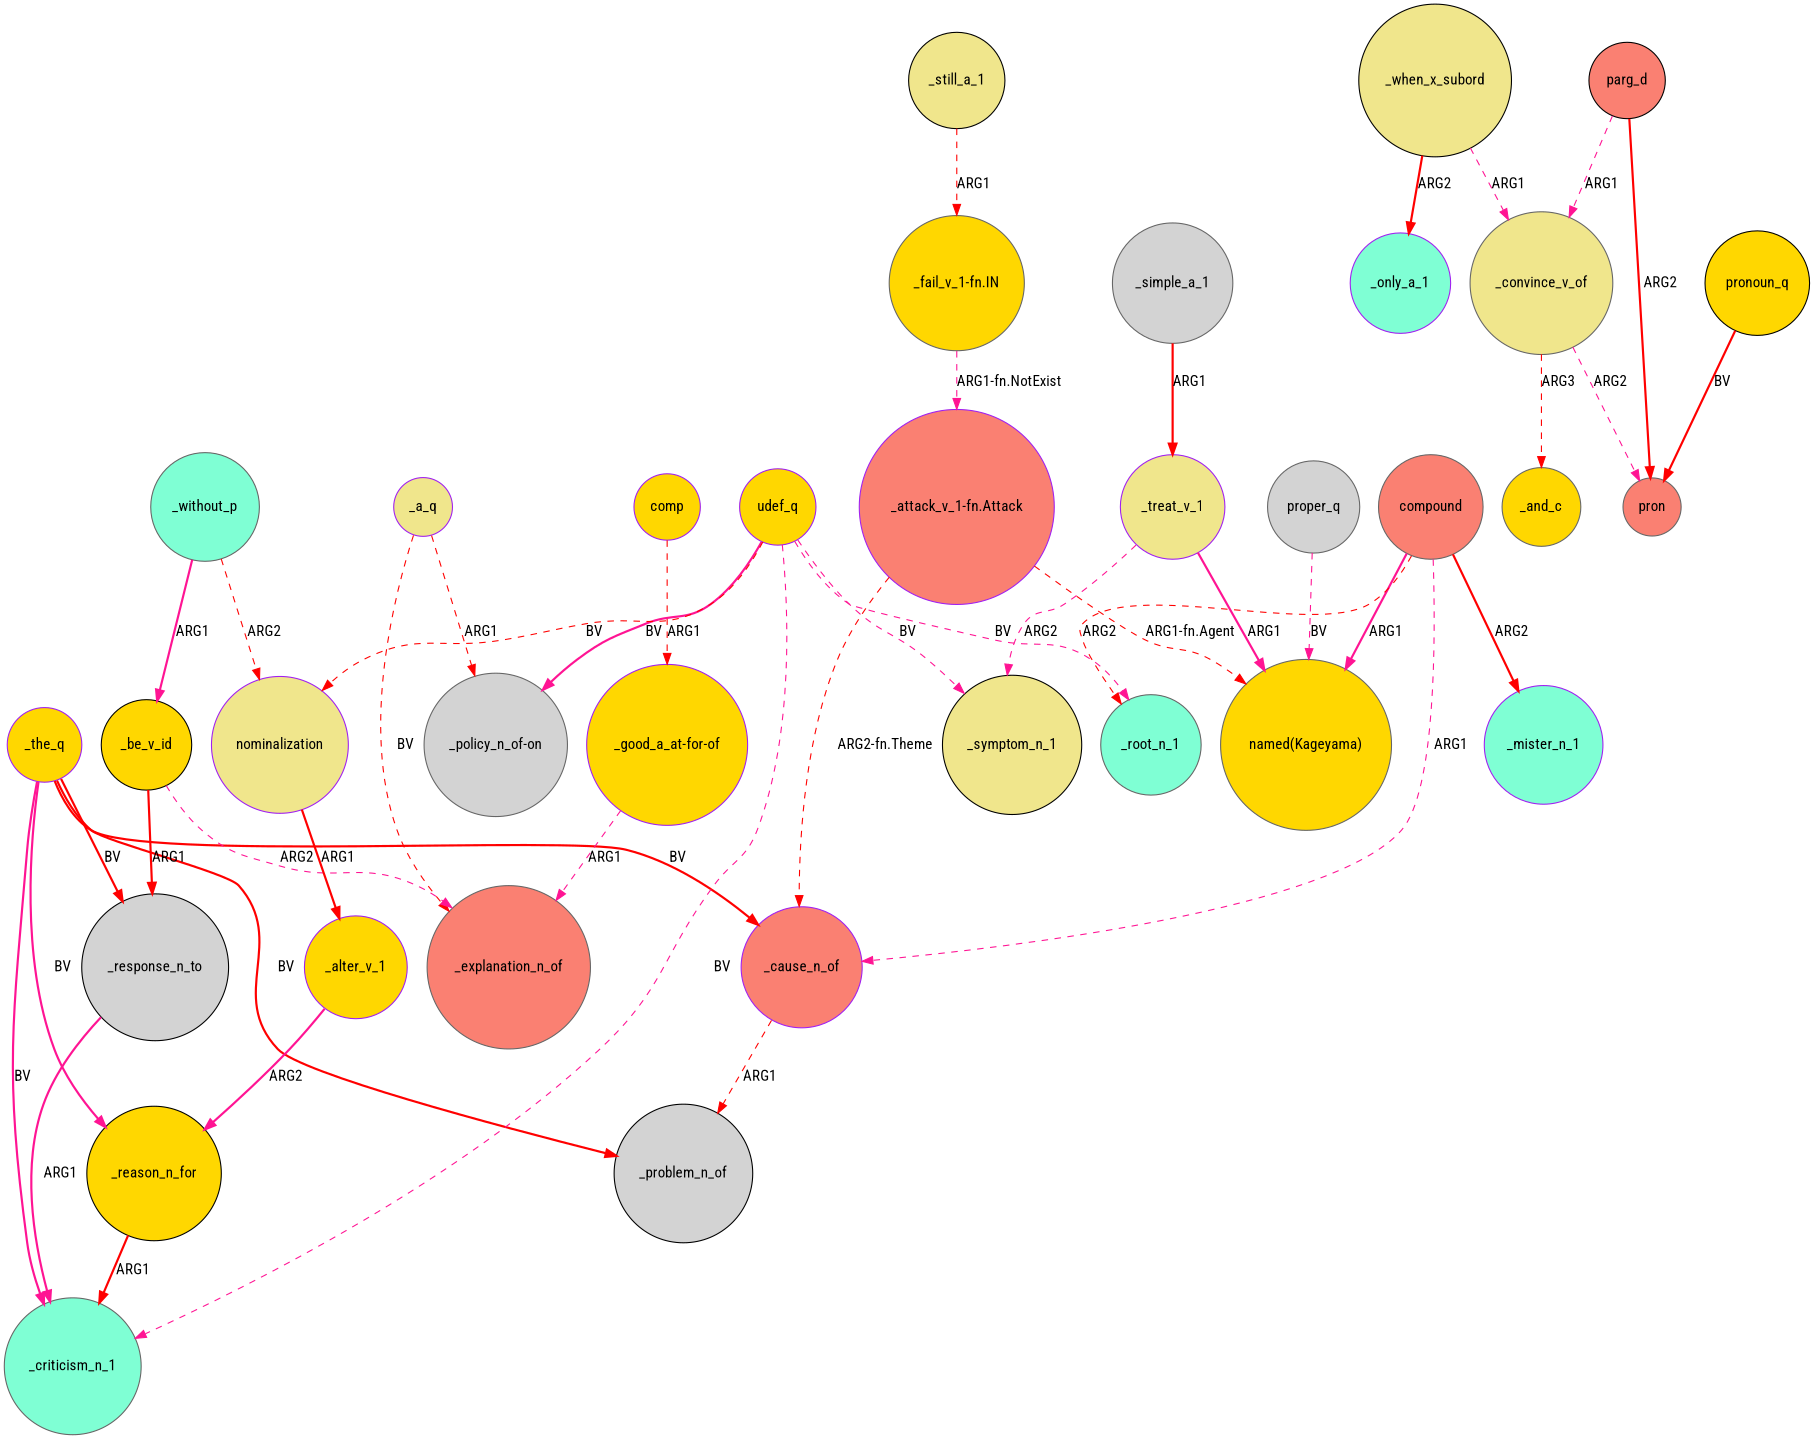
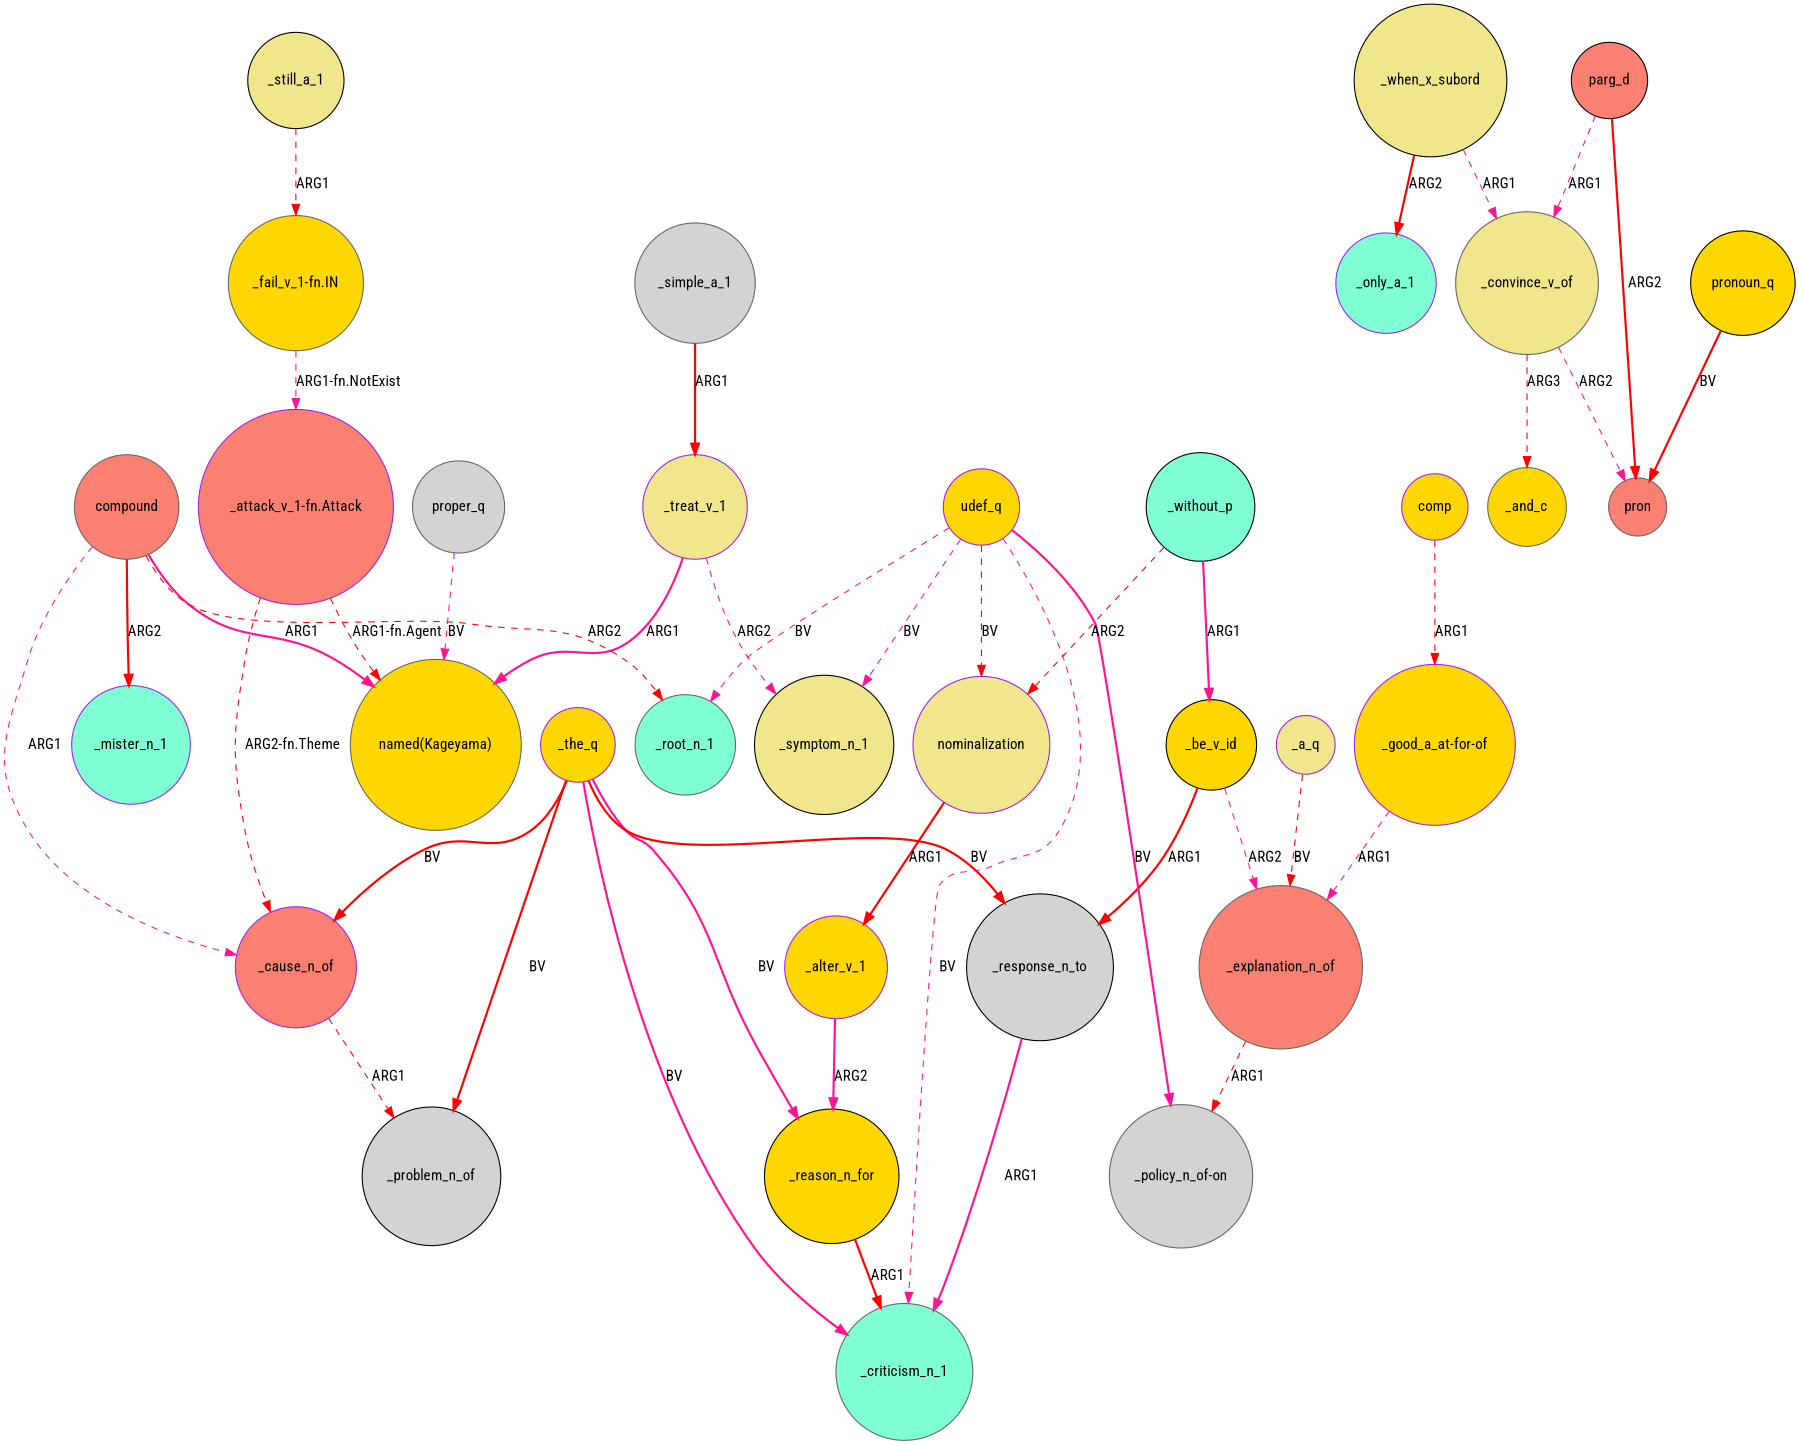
(205, 507) -> (1201, 507)
(452, 600) -> (1231, 1071)
